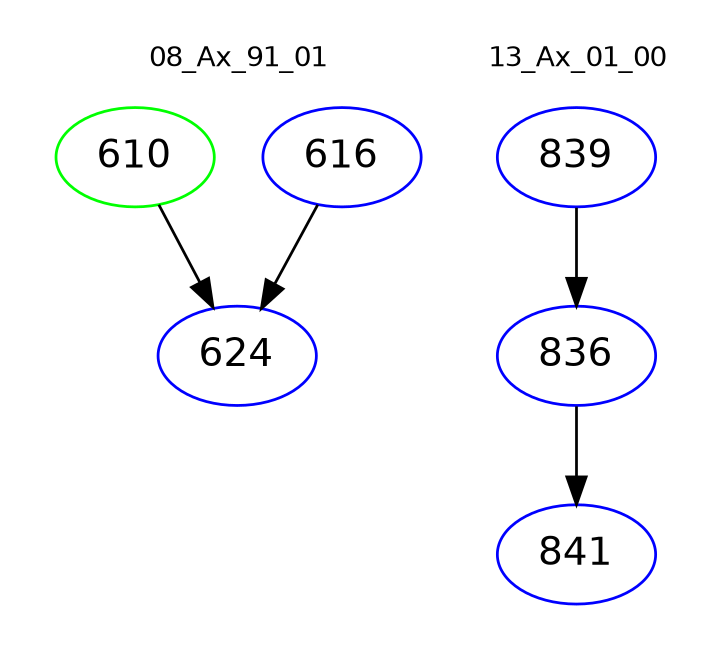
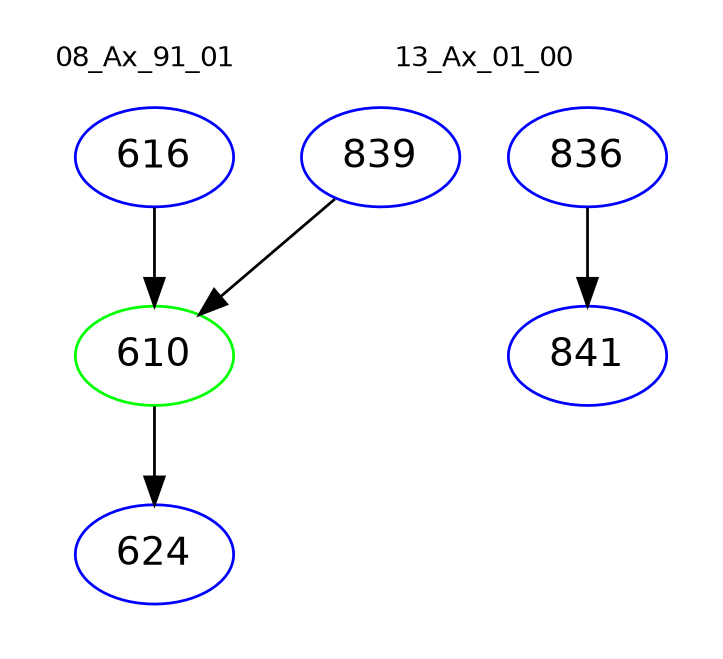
(576, 243) -> (298, 231)
(296, 244) -> (154, 243)
